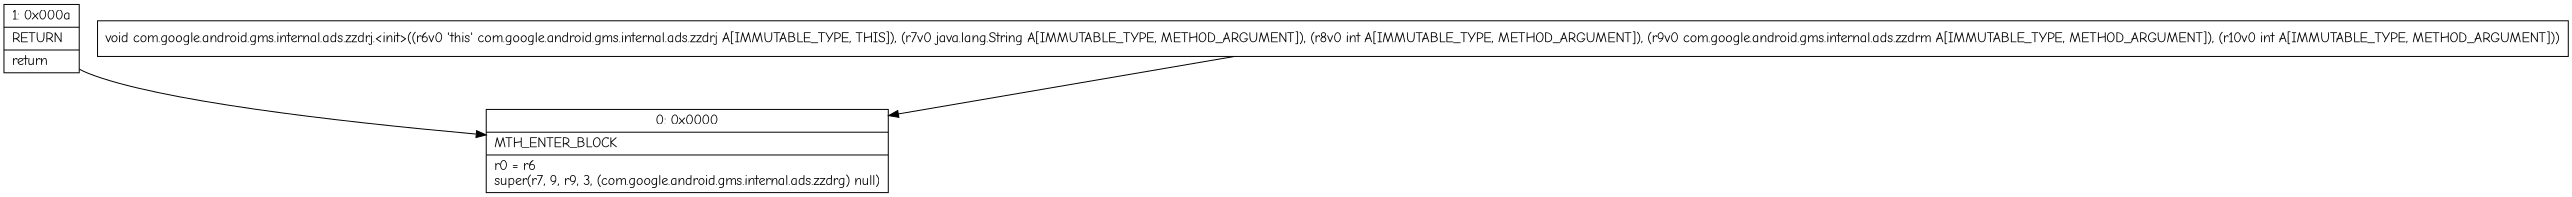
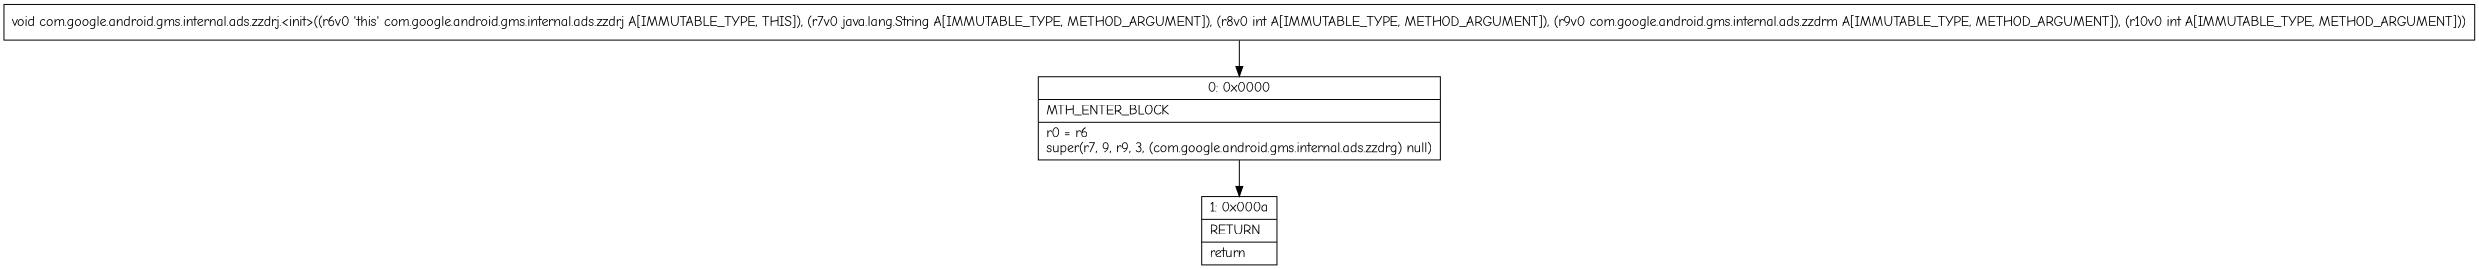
(276, 112) -> (1239, 173)
